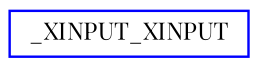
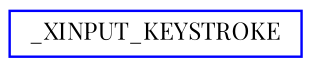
(129, 34) -> (156, 34)
